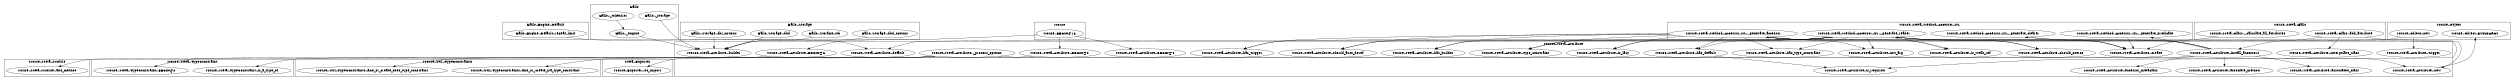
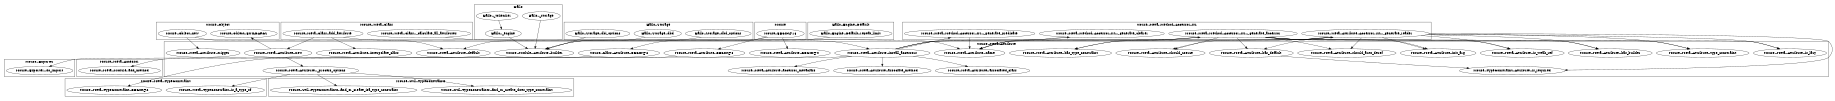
(2290, 25) -> (377, 25)
(825, 34) -> none
(1864, 34) -> (1365, 34)
(714, 53) -> (534, 53)
(1060, 53) -> (619, 53)
(1232, 53) -> none
(2136, 53) -> (970, 53)
(1702, 58) -> (293, 61)
(47, 62) -> (119, 62)
(638, 62) -> (40, 62)
(1855, 71) -> (1512, 71)
